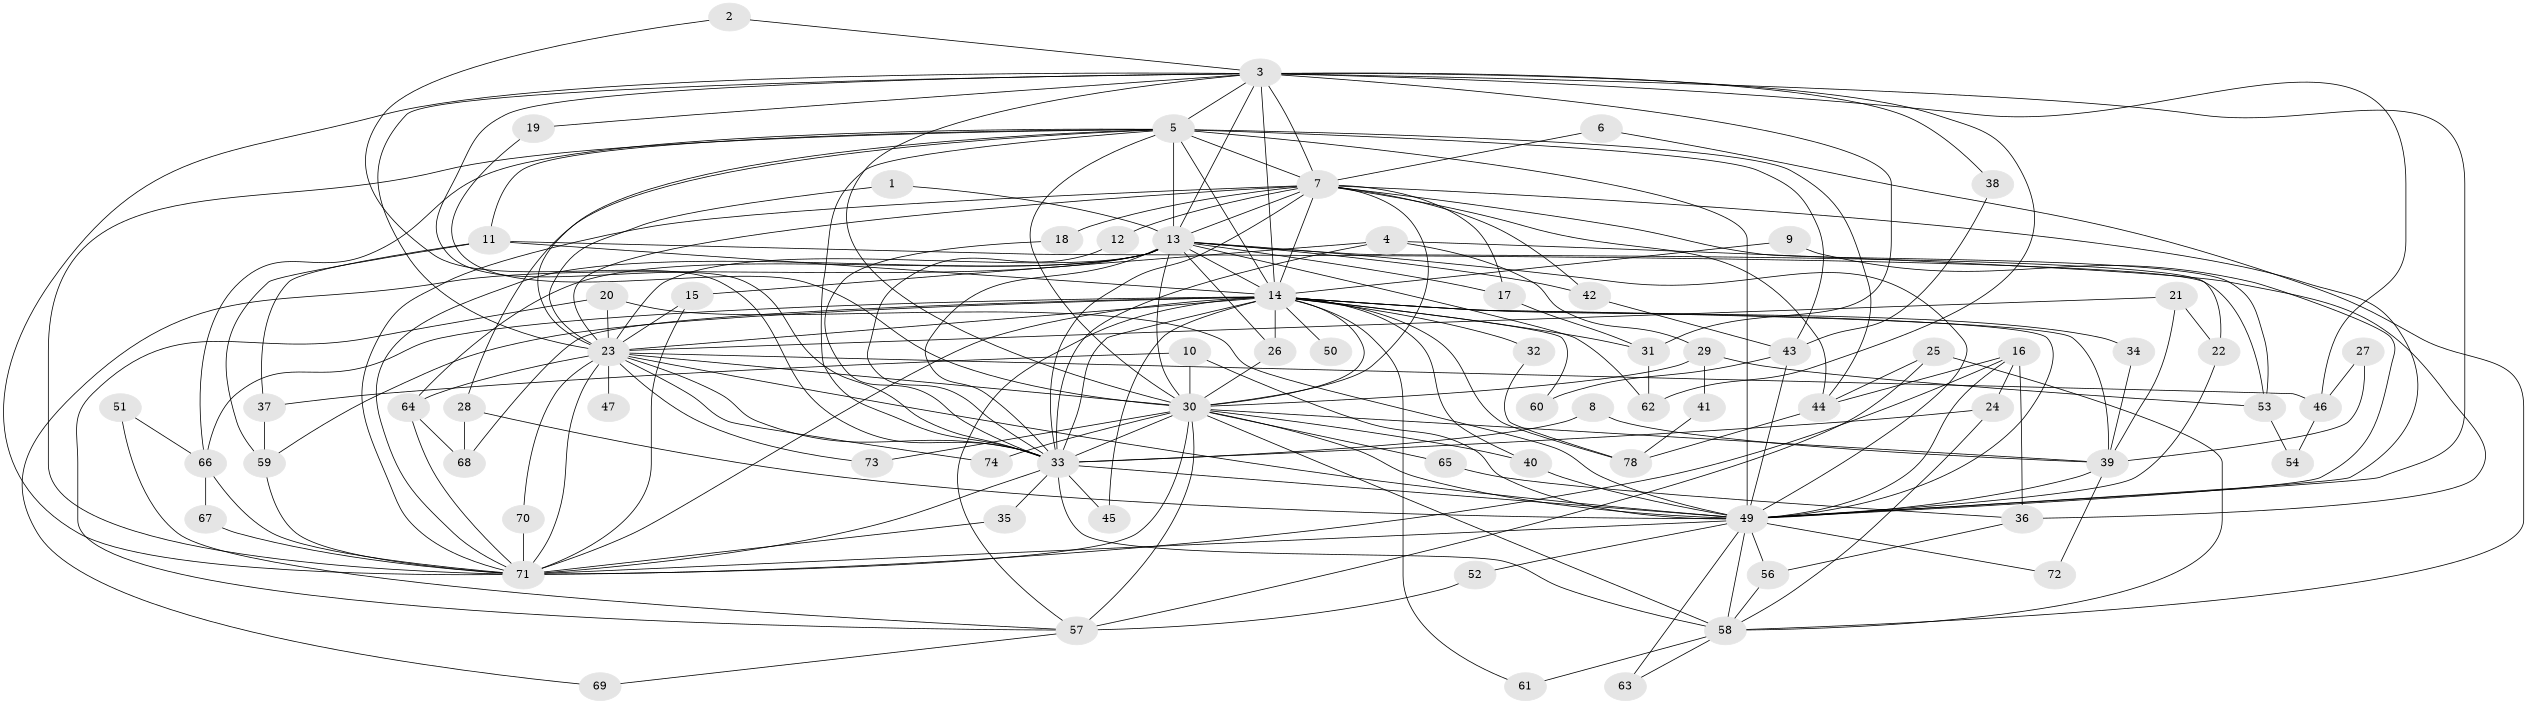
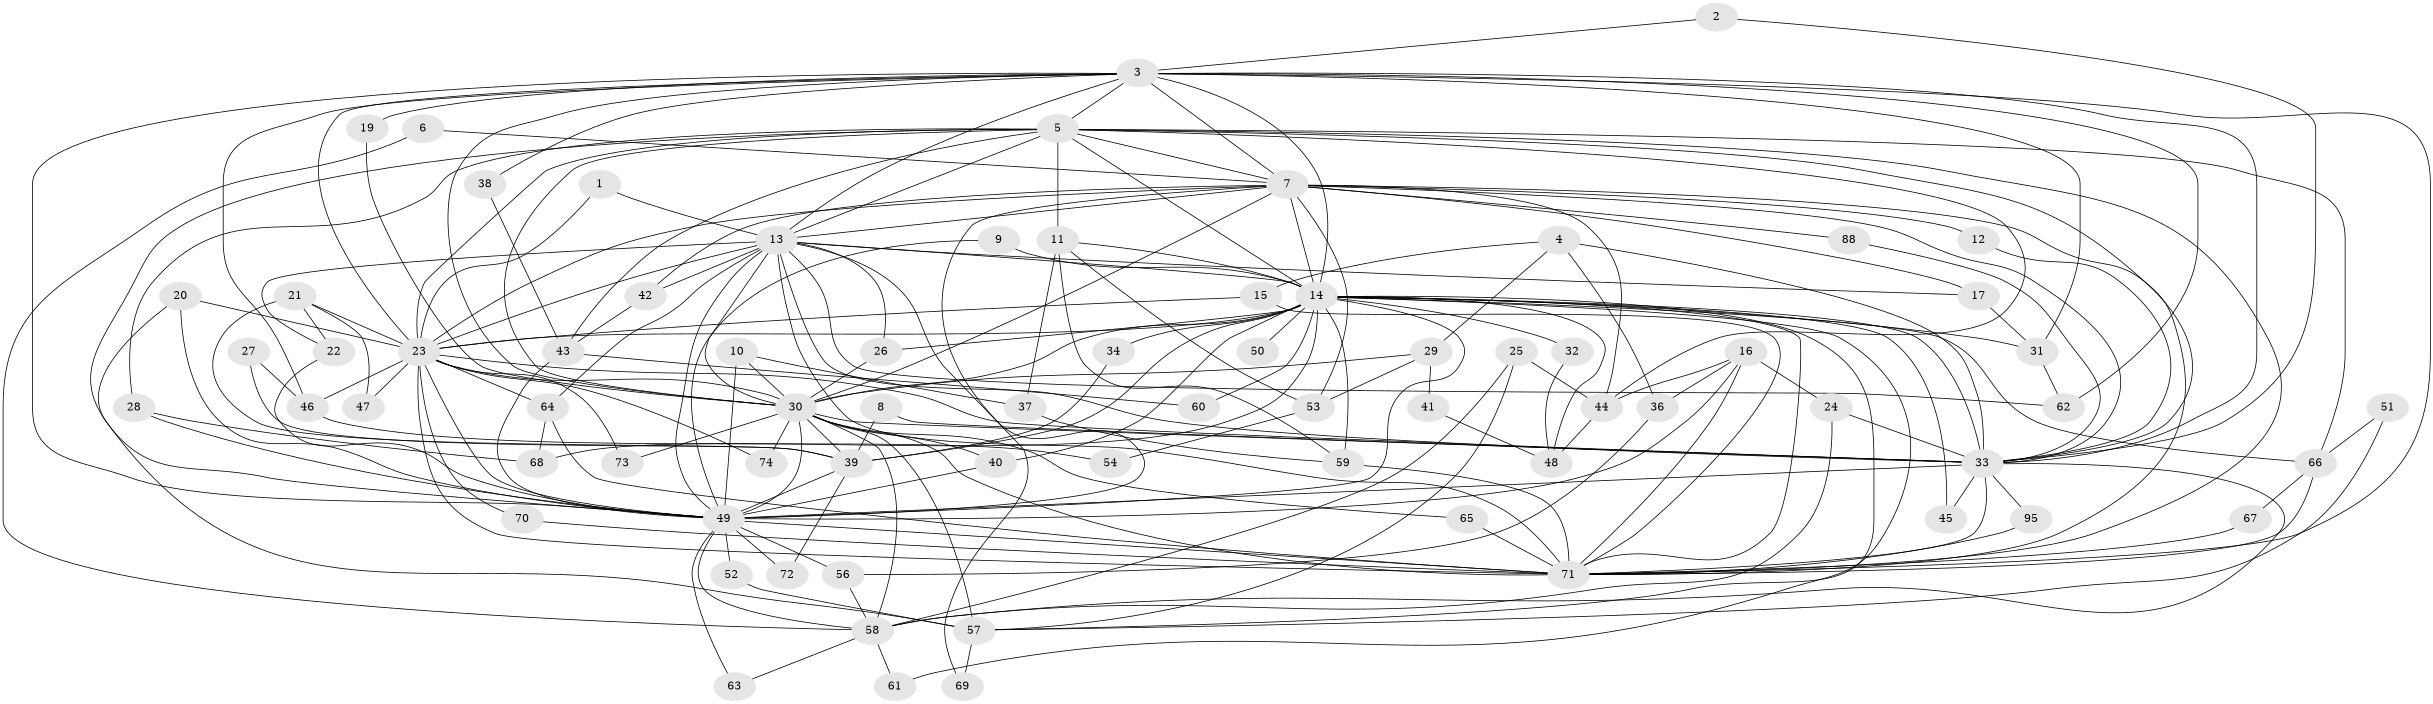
(1062, 240) -> (1849, 240)
none -> (355, 330)
(1631, 463) -> (1552, 463)
(1732, 499) -> (1518, 547)
(1005, 519) -> (2031, 519)
